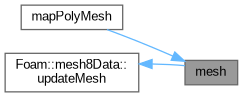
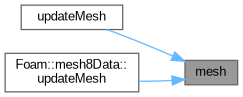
(72, 17) -> (72, 17)
(169, 65) -> (156, 81)
